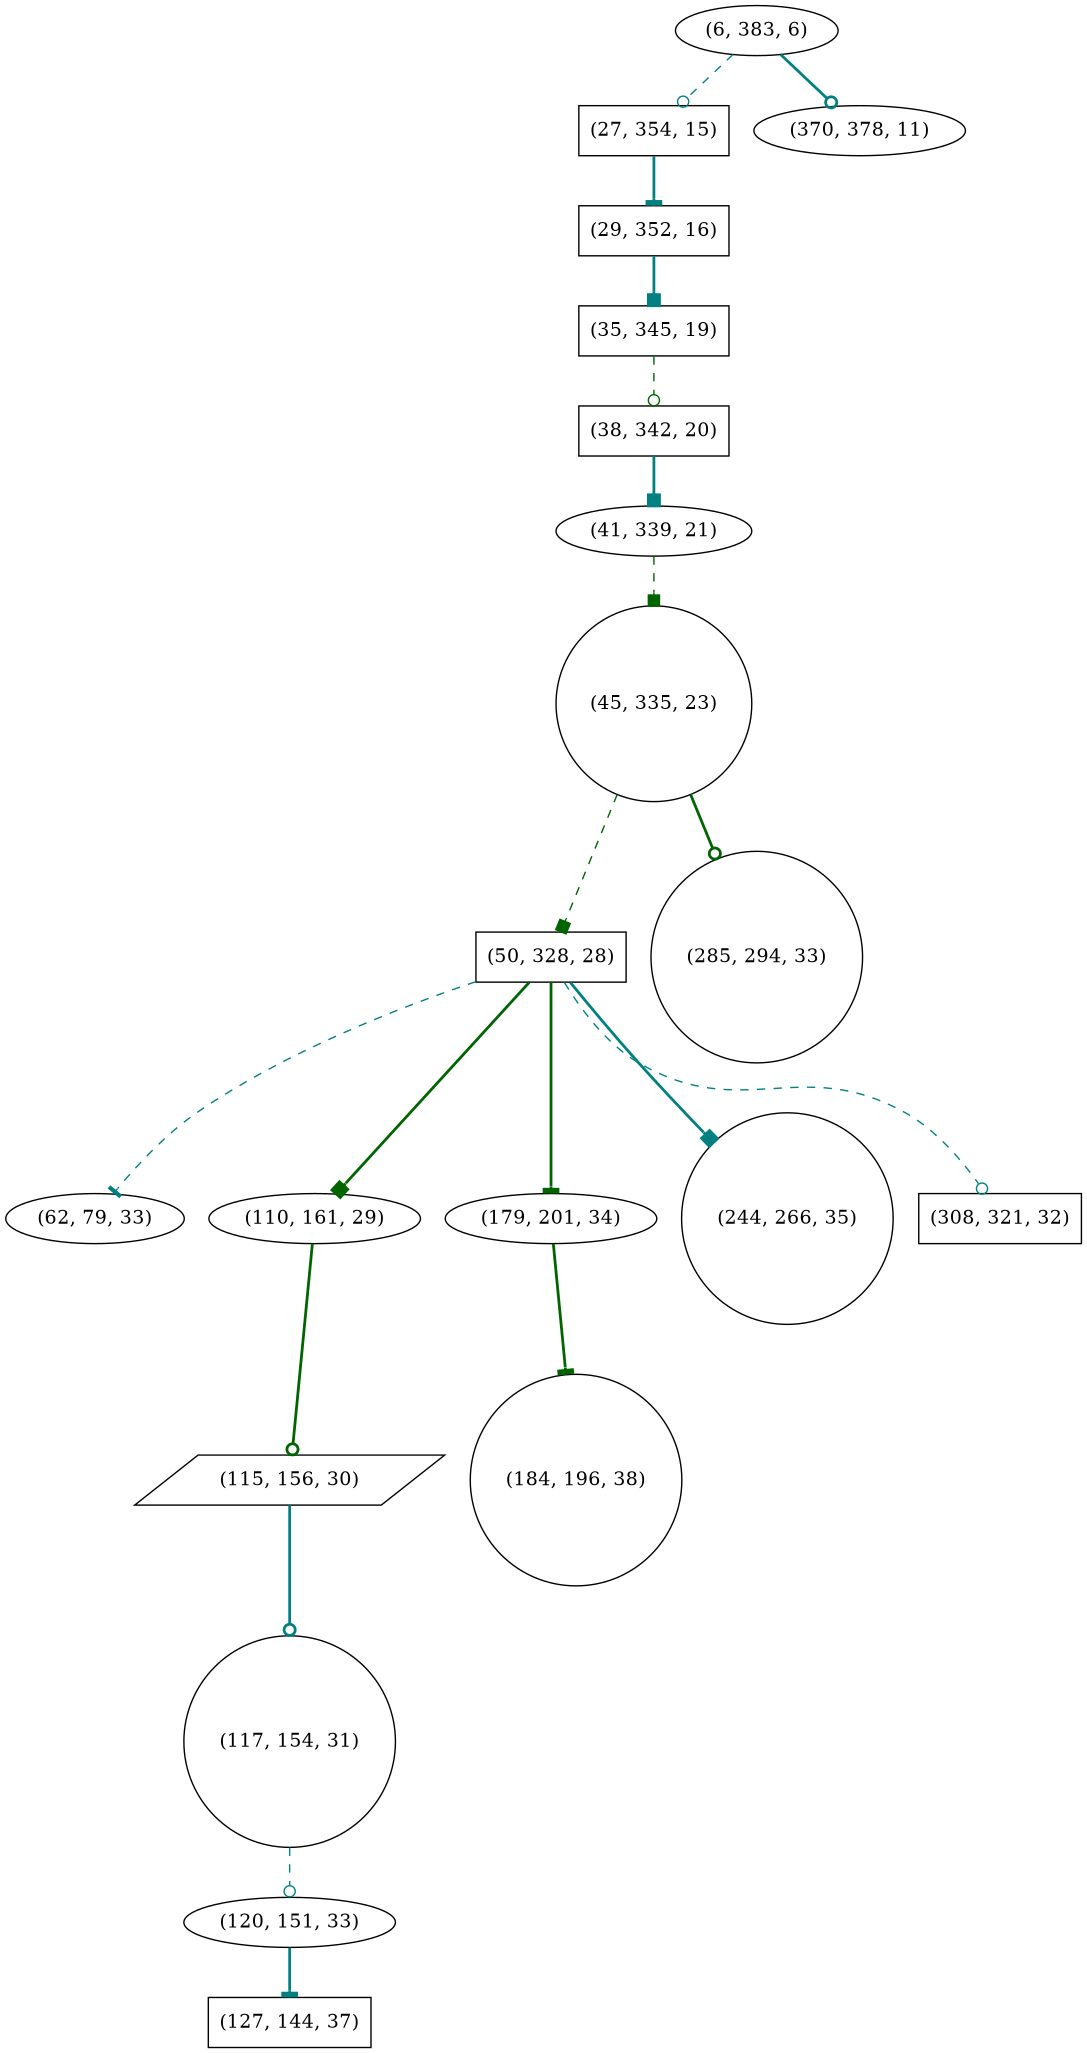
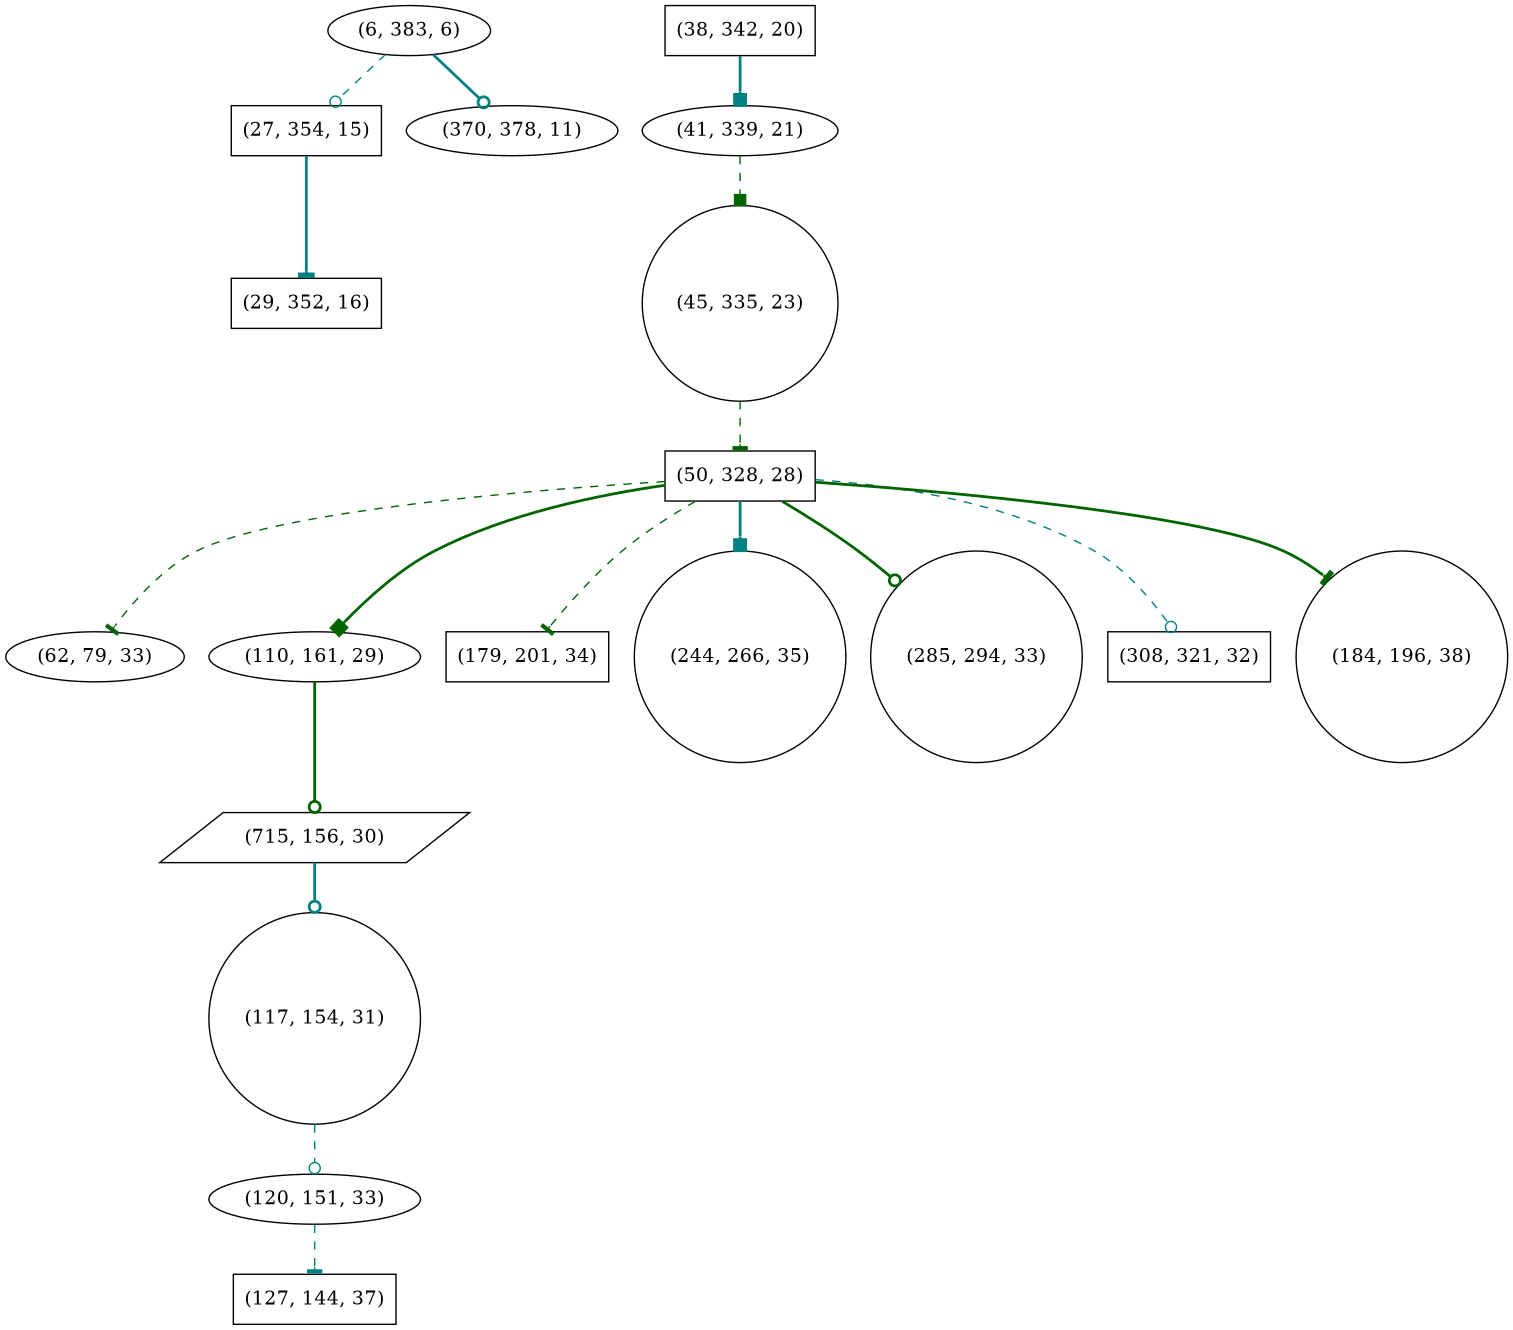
(654, 331) -> none
(702, 821) -> (838, 537)
(592, 857) -> (740, 422)
(283, 1062) -> (373, 510)
(551, 1084) -> (616, 556)
(551, 1219) -> (527, 657)
(559, 1305) -> (1075, 507)
(290, 1480) -> (315, 838)
(290, 1969) -> (315, 1246)
